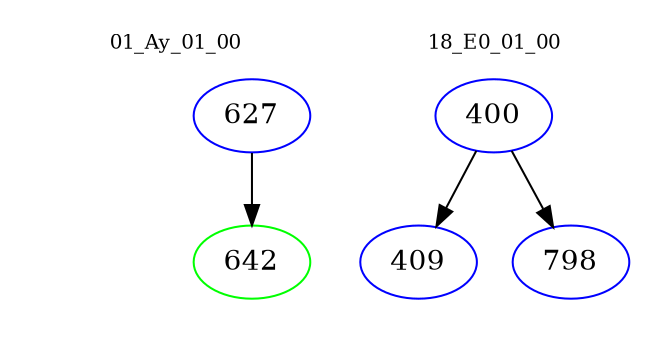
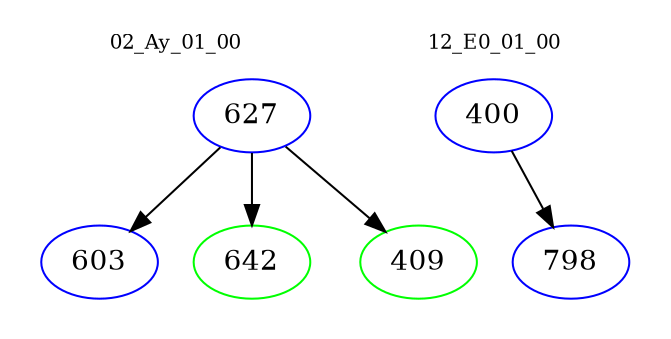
(176, 44) -> (176, 44)
(495, 44) -> (495, 44)
(461, 179) -> (313, 170)
none -> (100, 262)
(419, 262) -> (419, 262)
